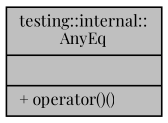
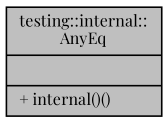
(68, 100) -> (66, 100)
